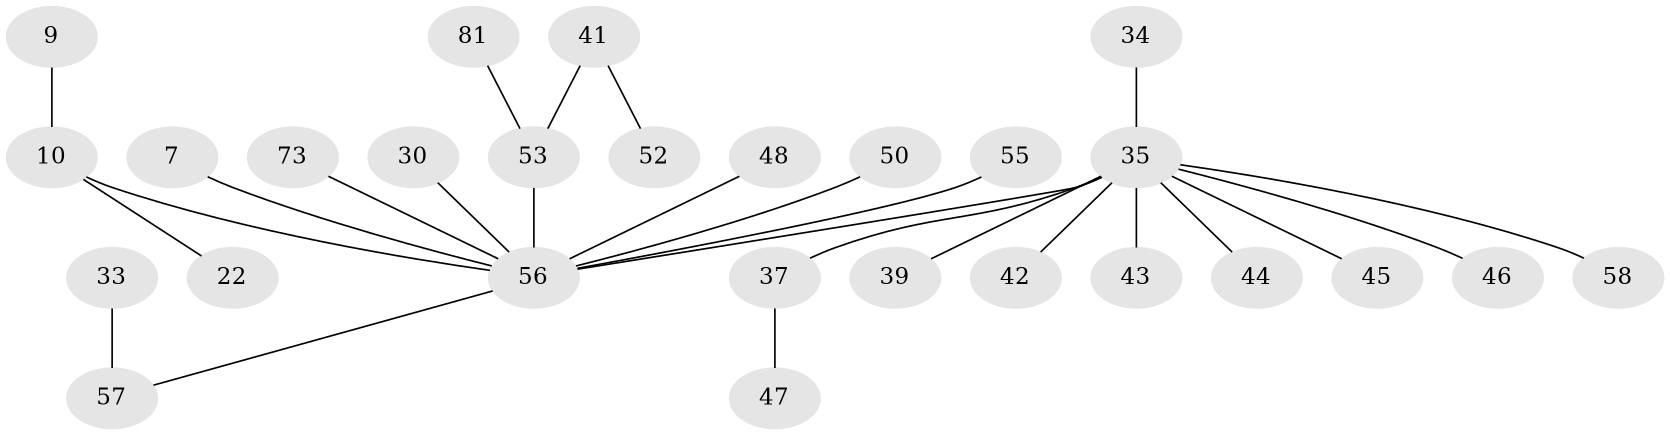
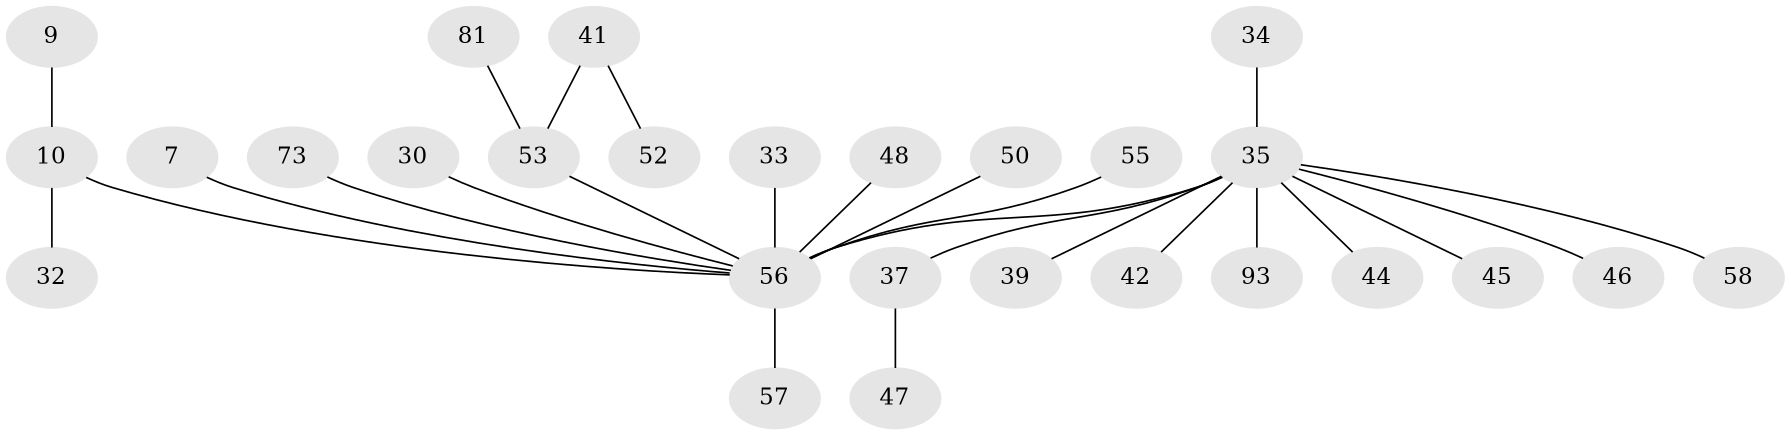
(233, 278) -> (52, 278)
(1136, 278) -> (1257, 278)
(112, 338) -> (775, 218)
